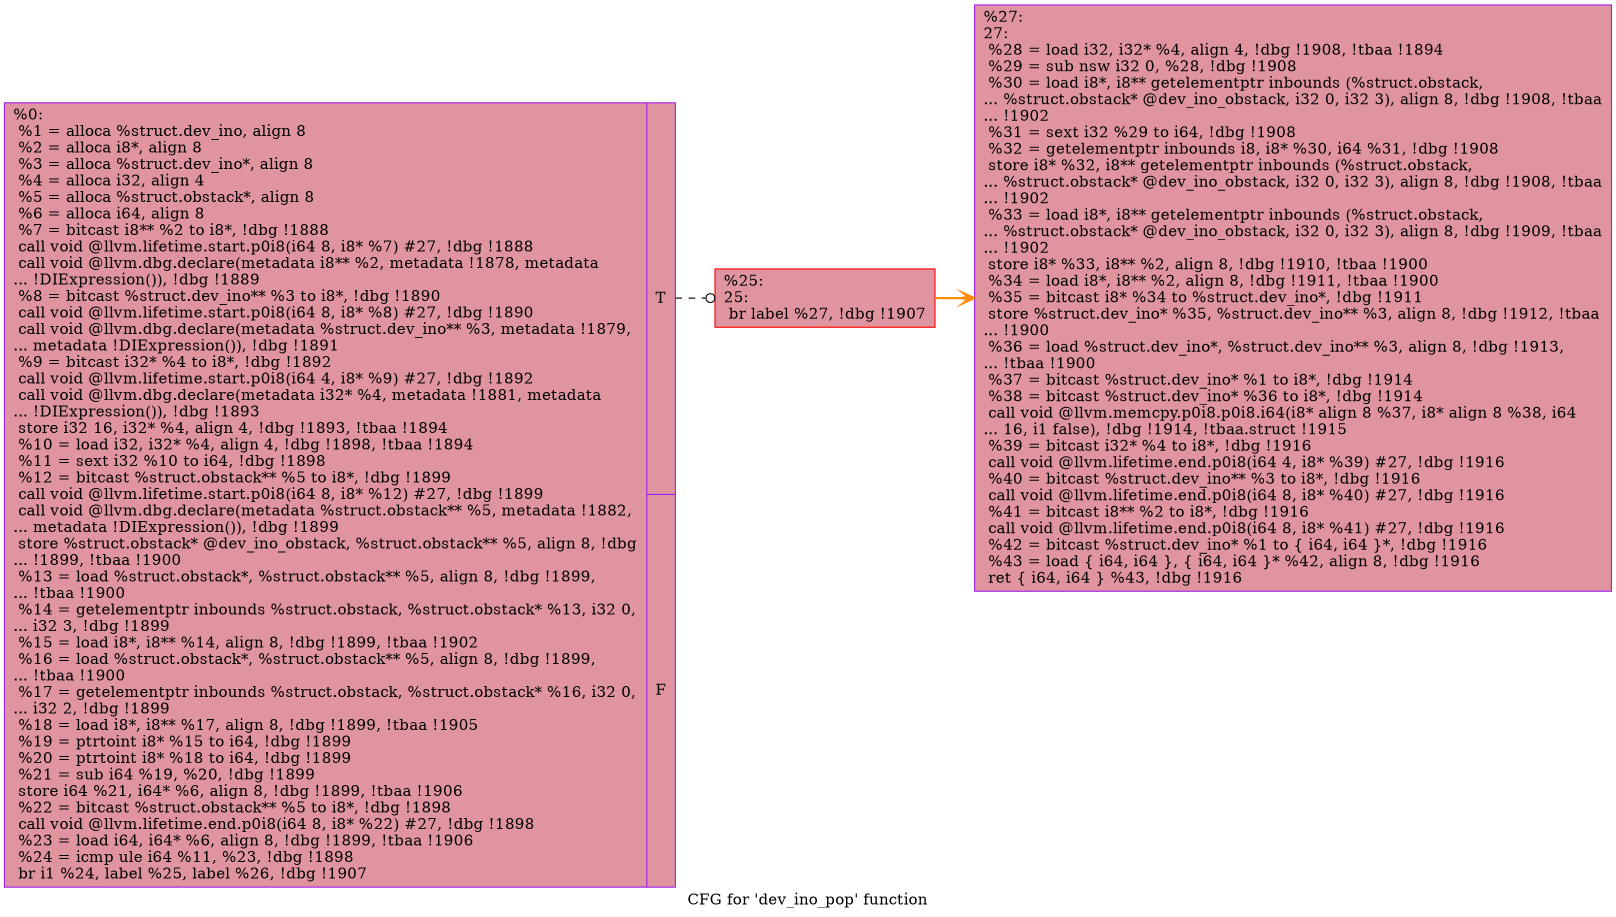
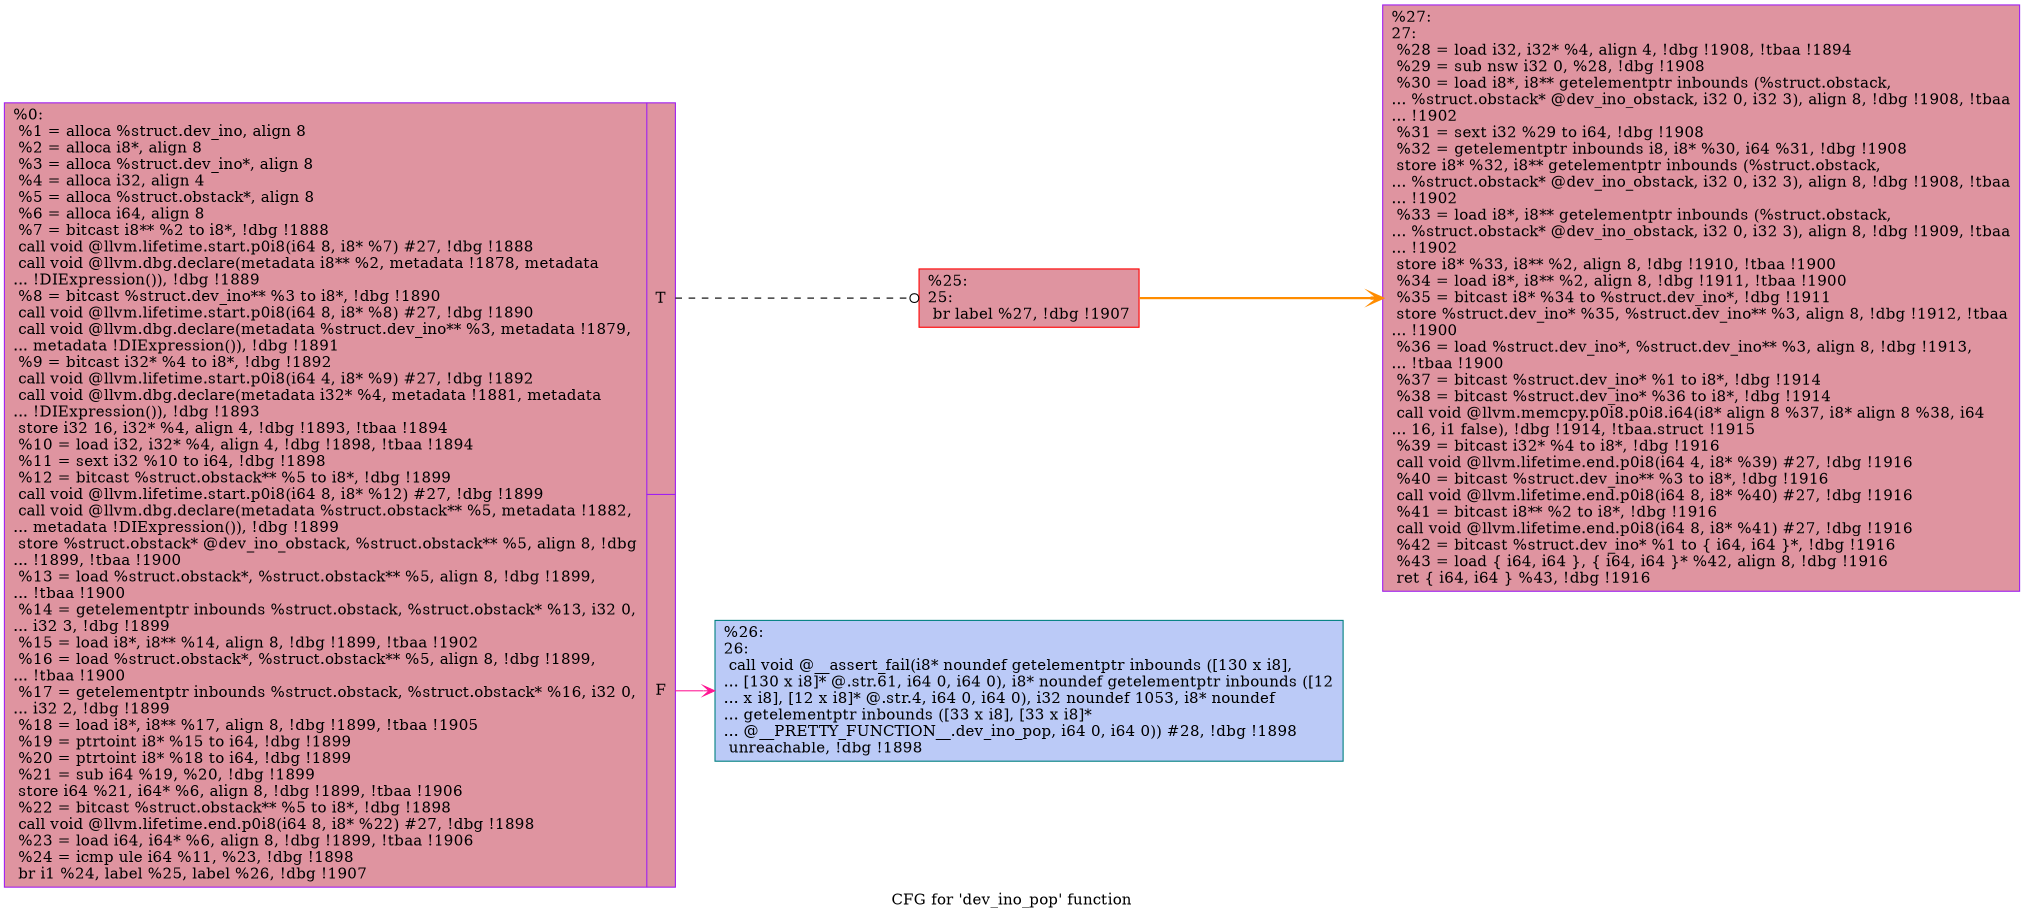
none -> (1029, 691)
